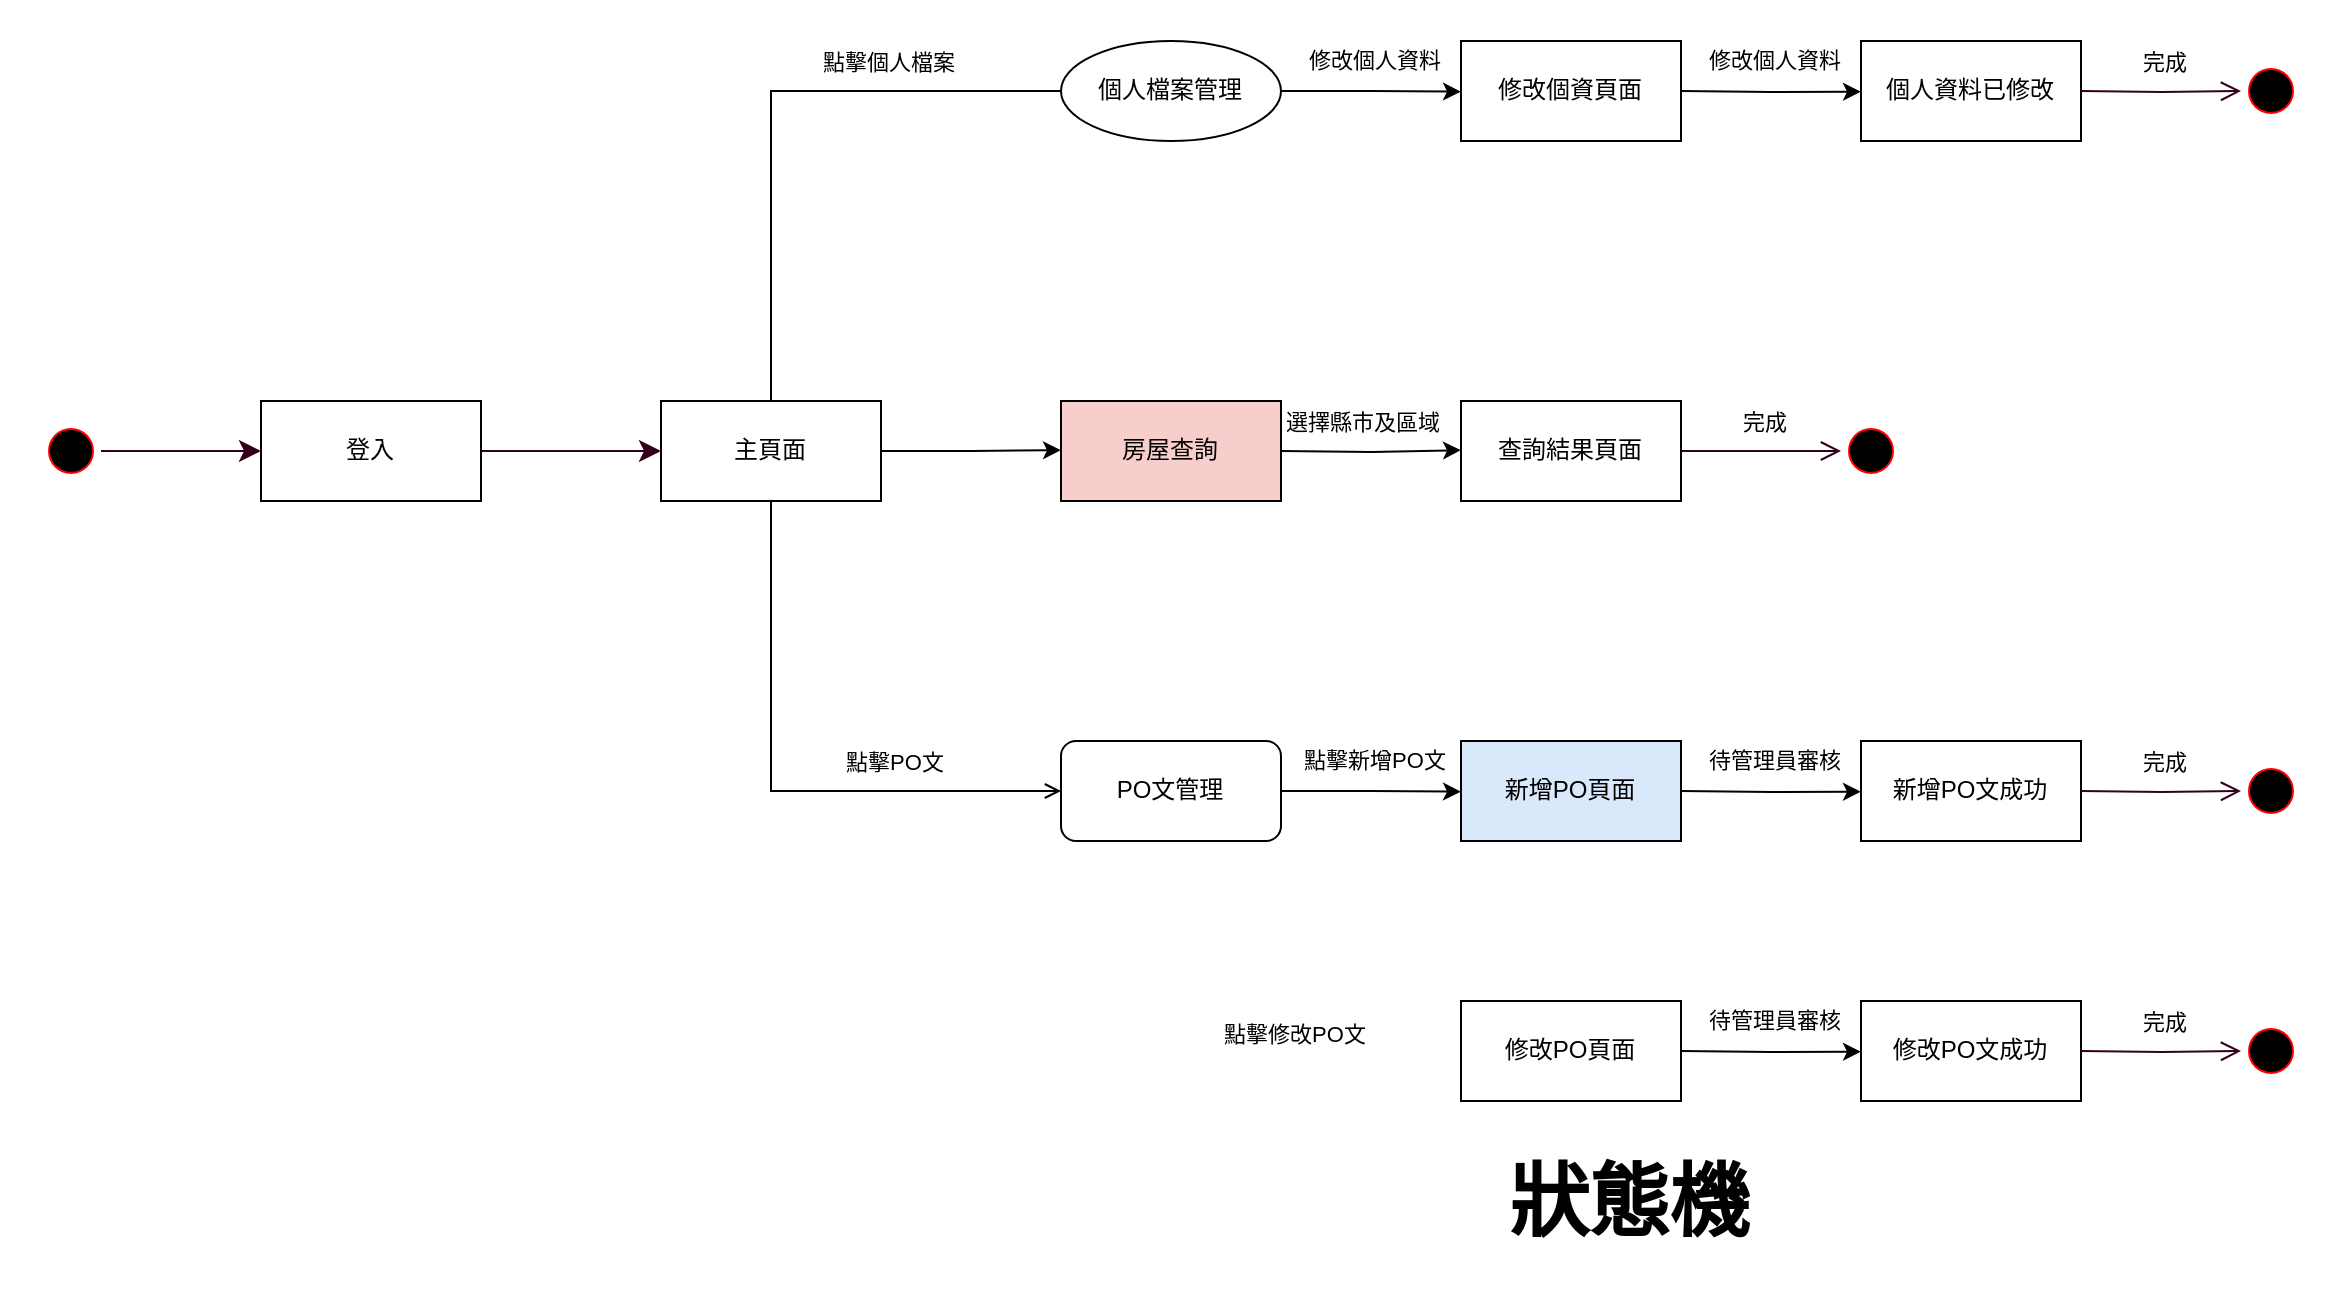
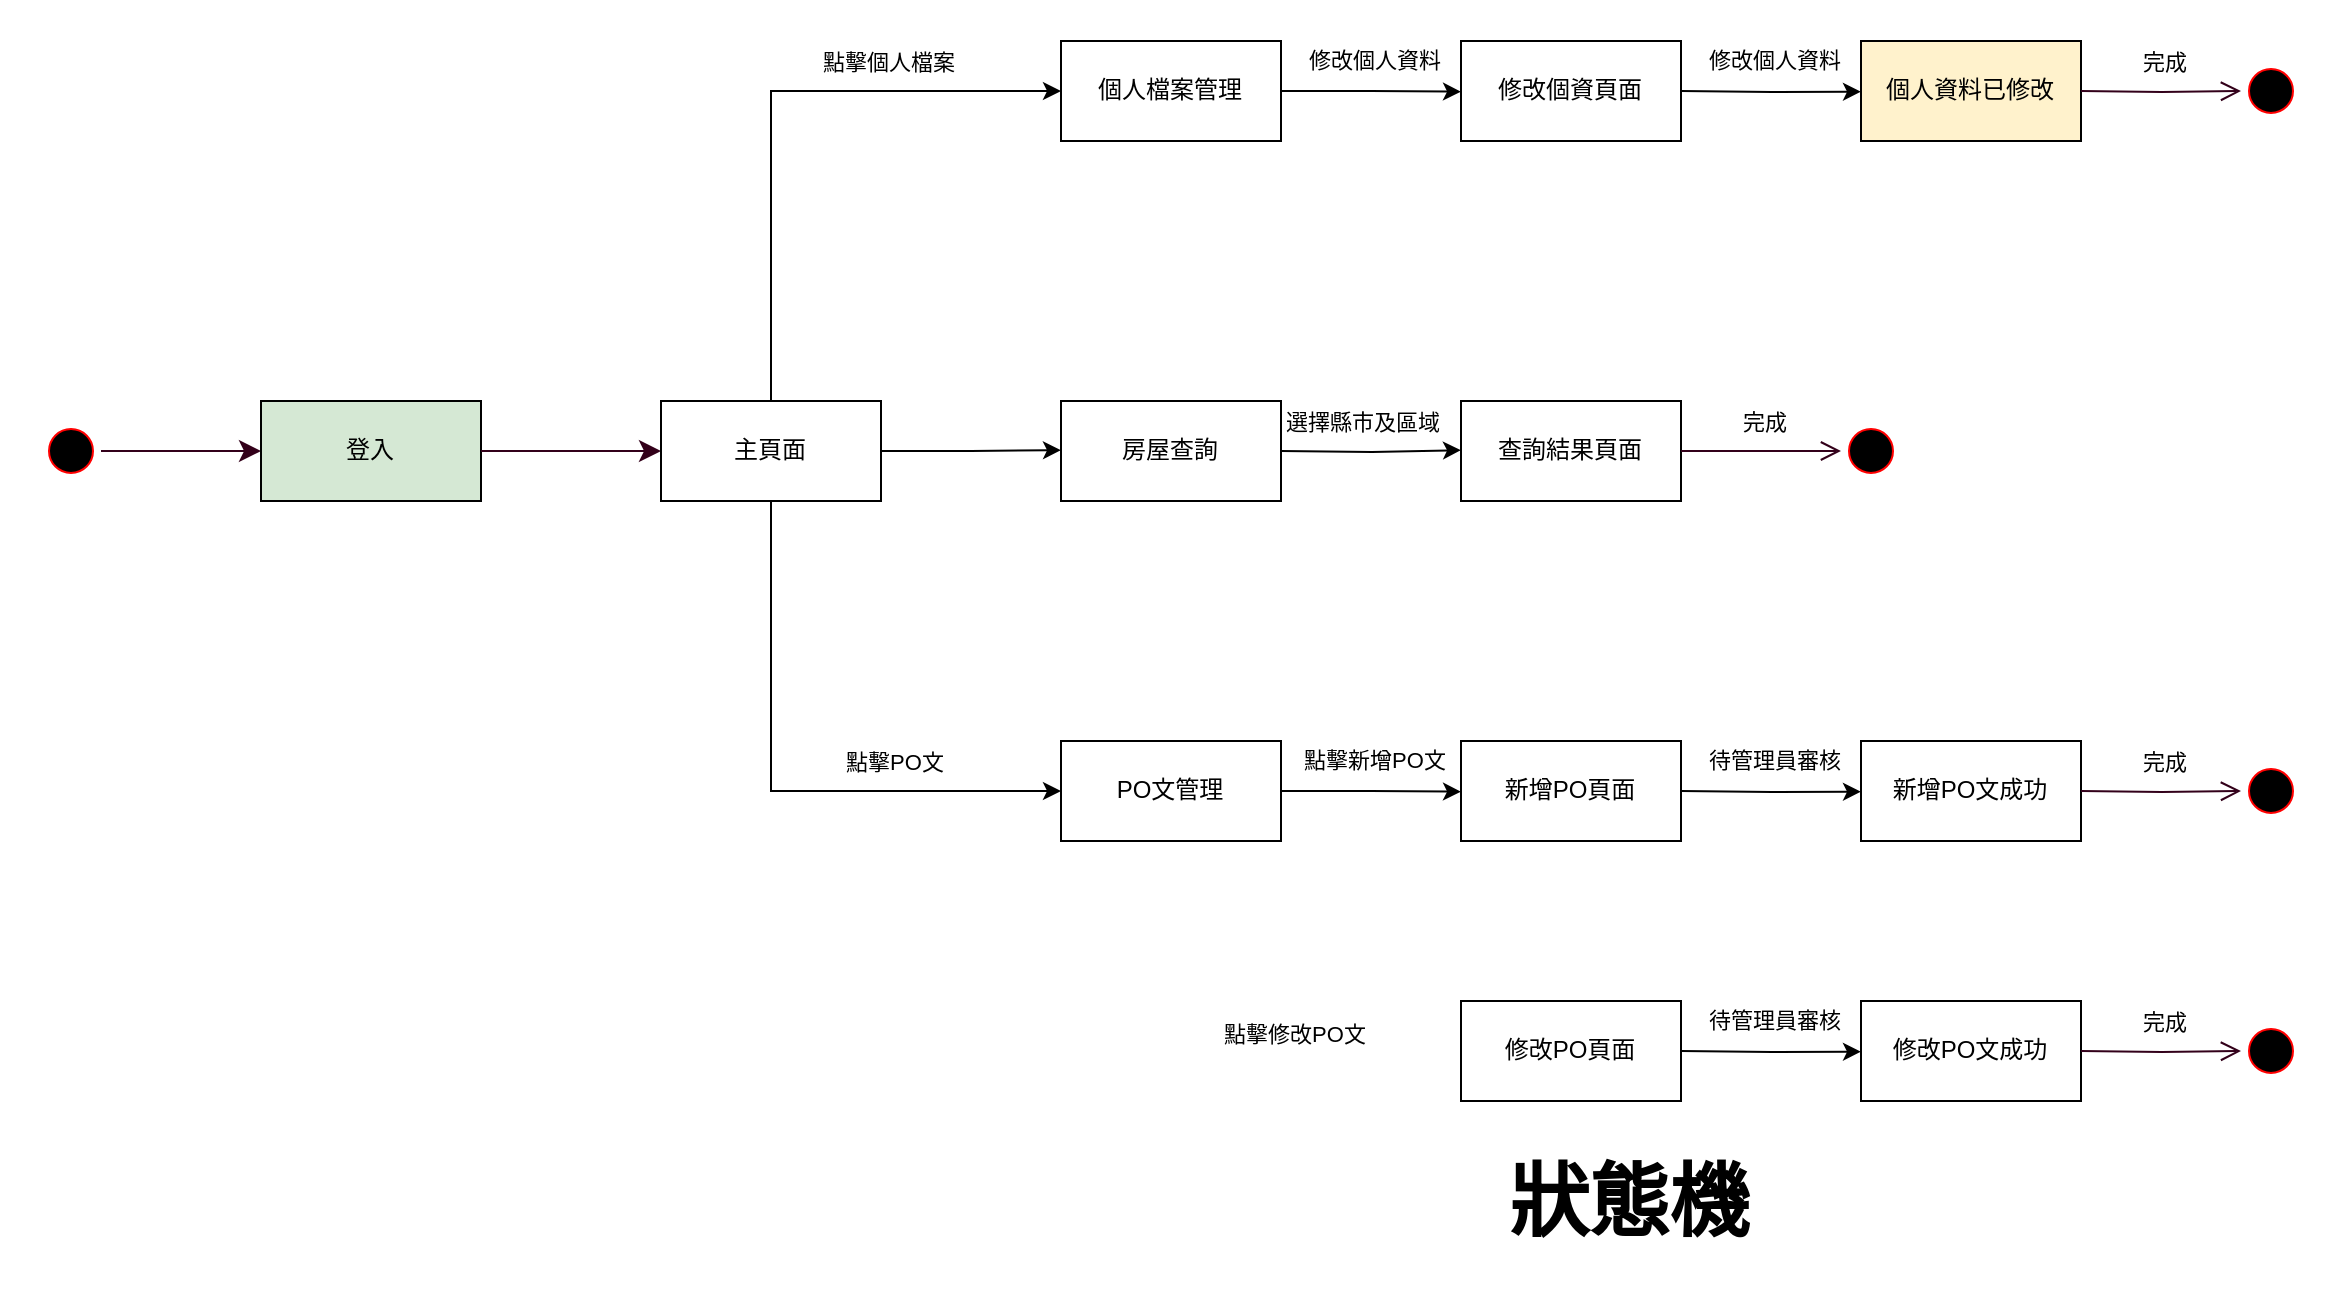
(1051, 91) -> (1046, 91)
(1171, 91) -> (1171, 91)
(1971, 91) -> (1971, 91)
(371, 451) -> (371, 451)
(1171, 451) -> (1171, 451)
(1049, 791) -> (1046, 791)
(1171, 791) -> (1171, 791)
(1571, 791) -> (1571, 791)
